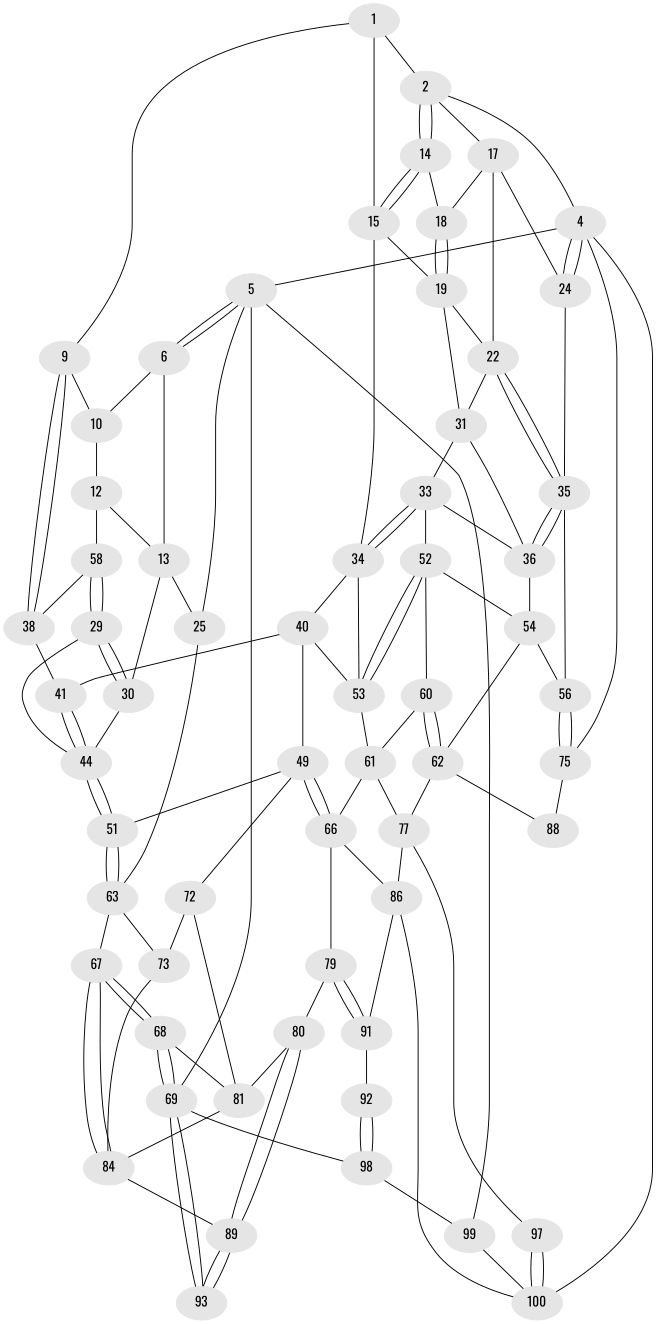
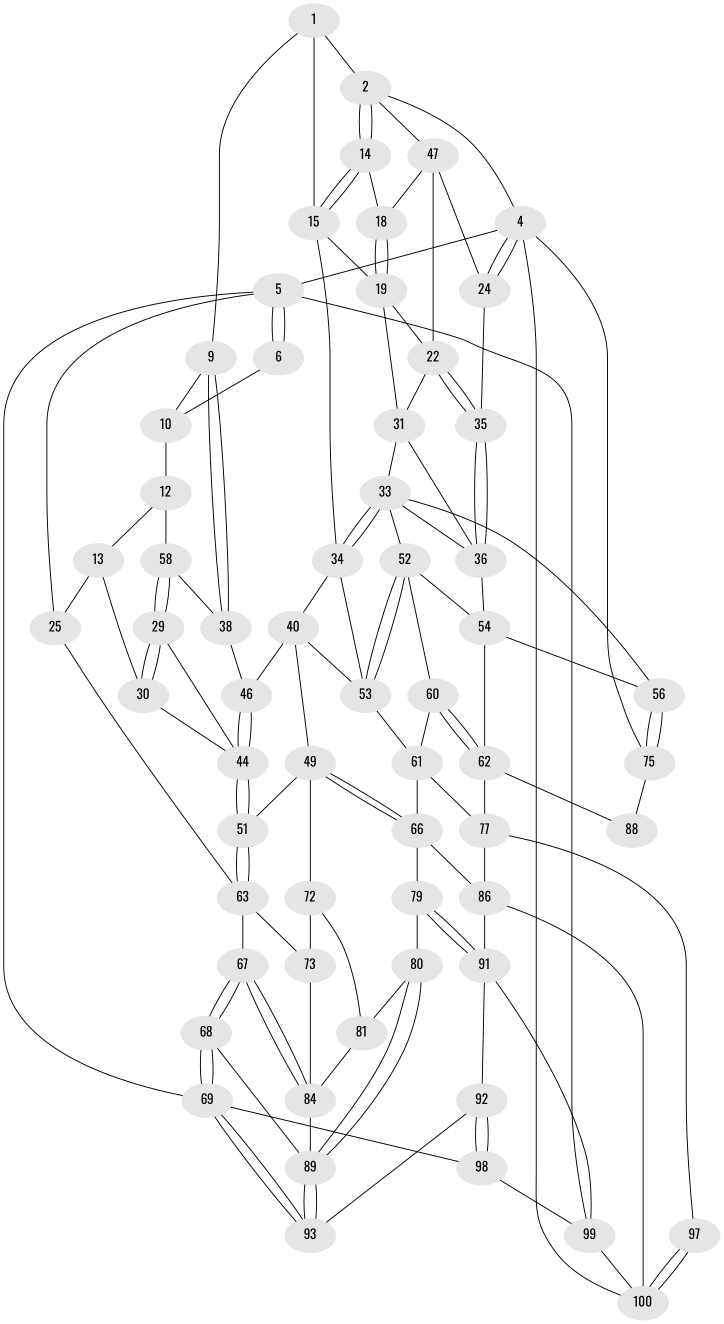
(493, 156) -> (433, 156)
(164, 459) -> none
(565, 594) -> (545, 567)
(61, 696) -> (247, 696)
(201, 1068) -> (258, 1100)
none -> (563, 1093)
none -> (396, 1168)
